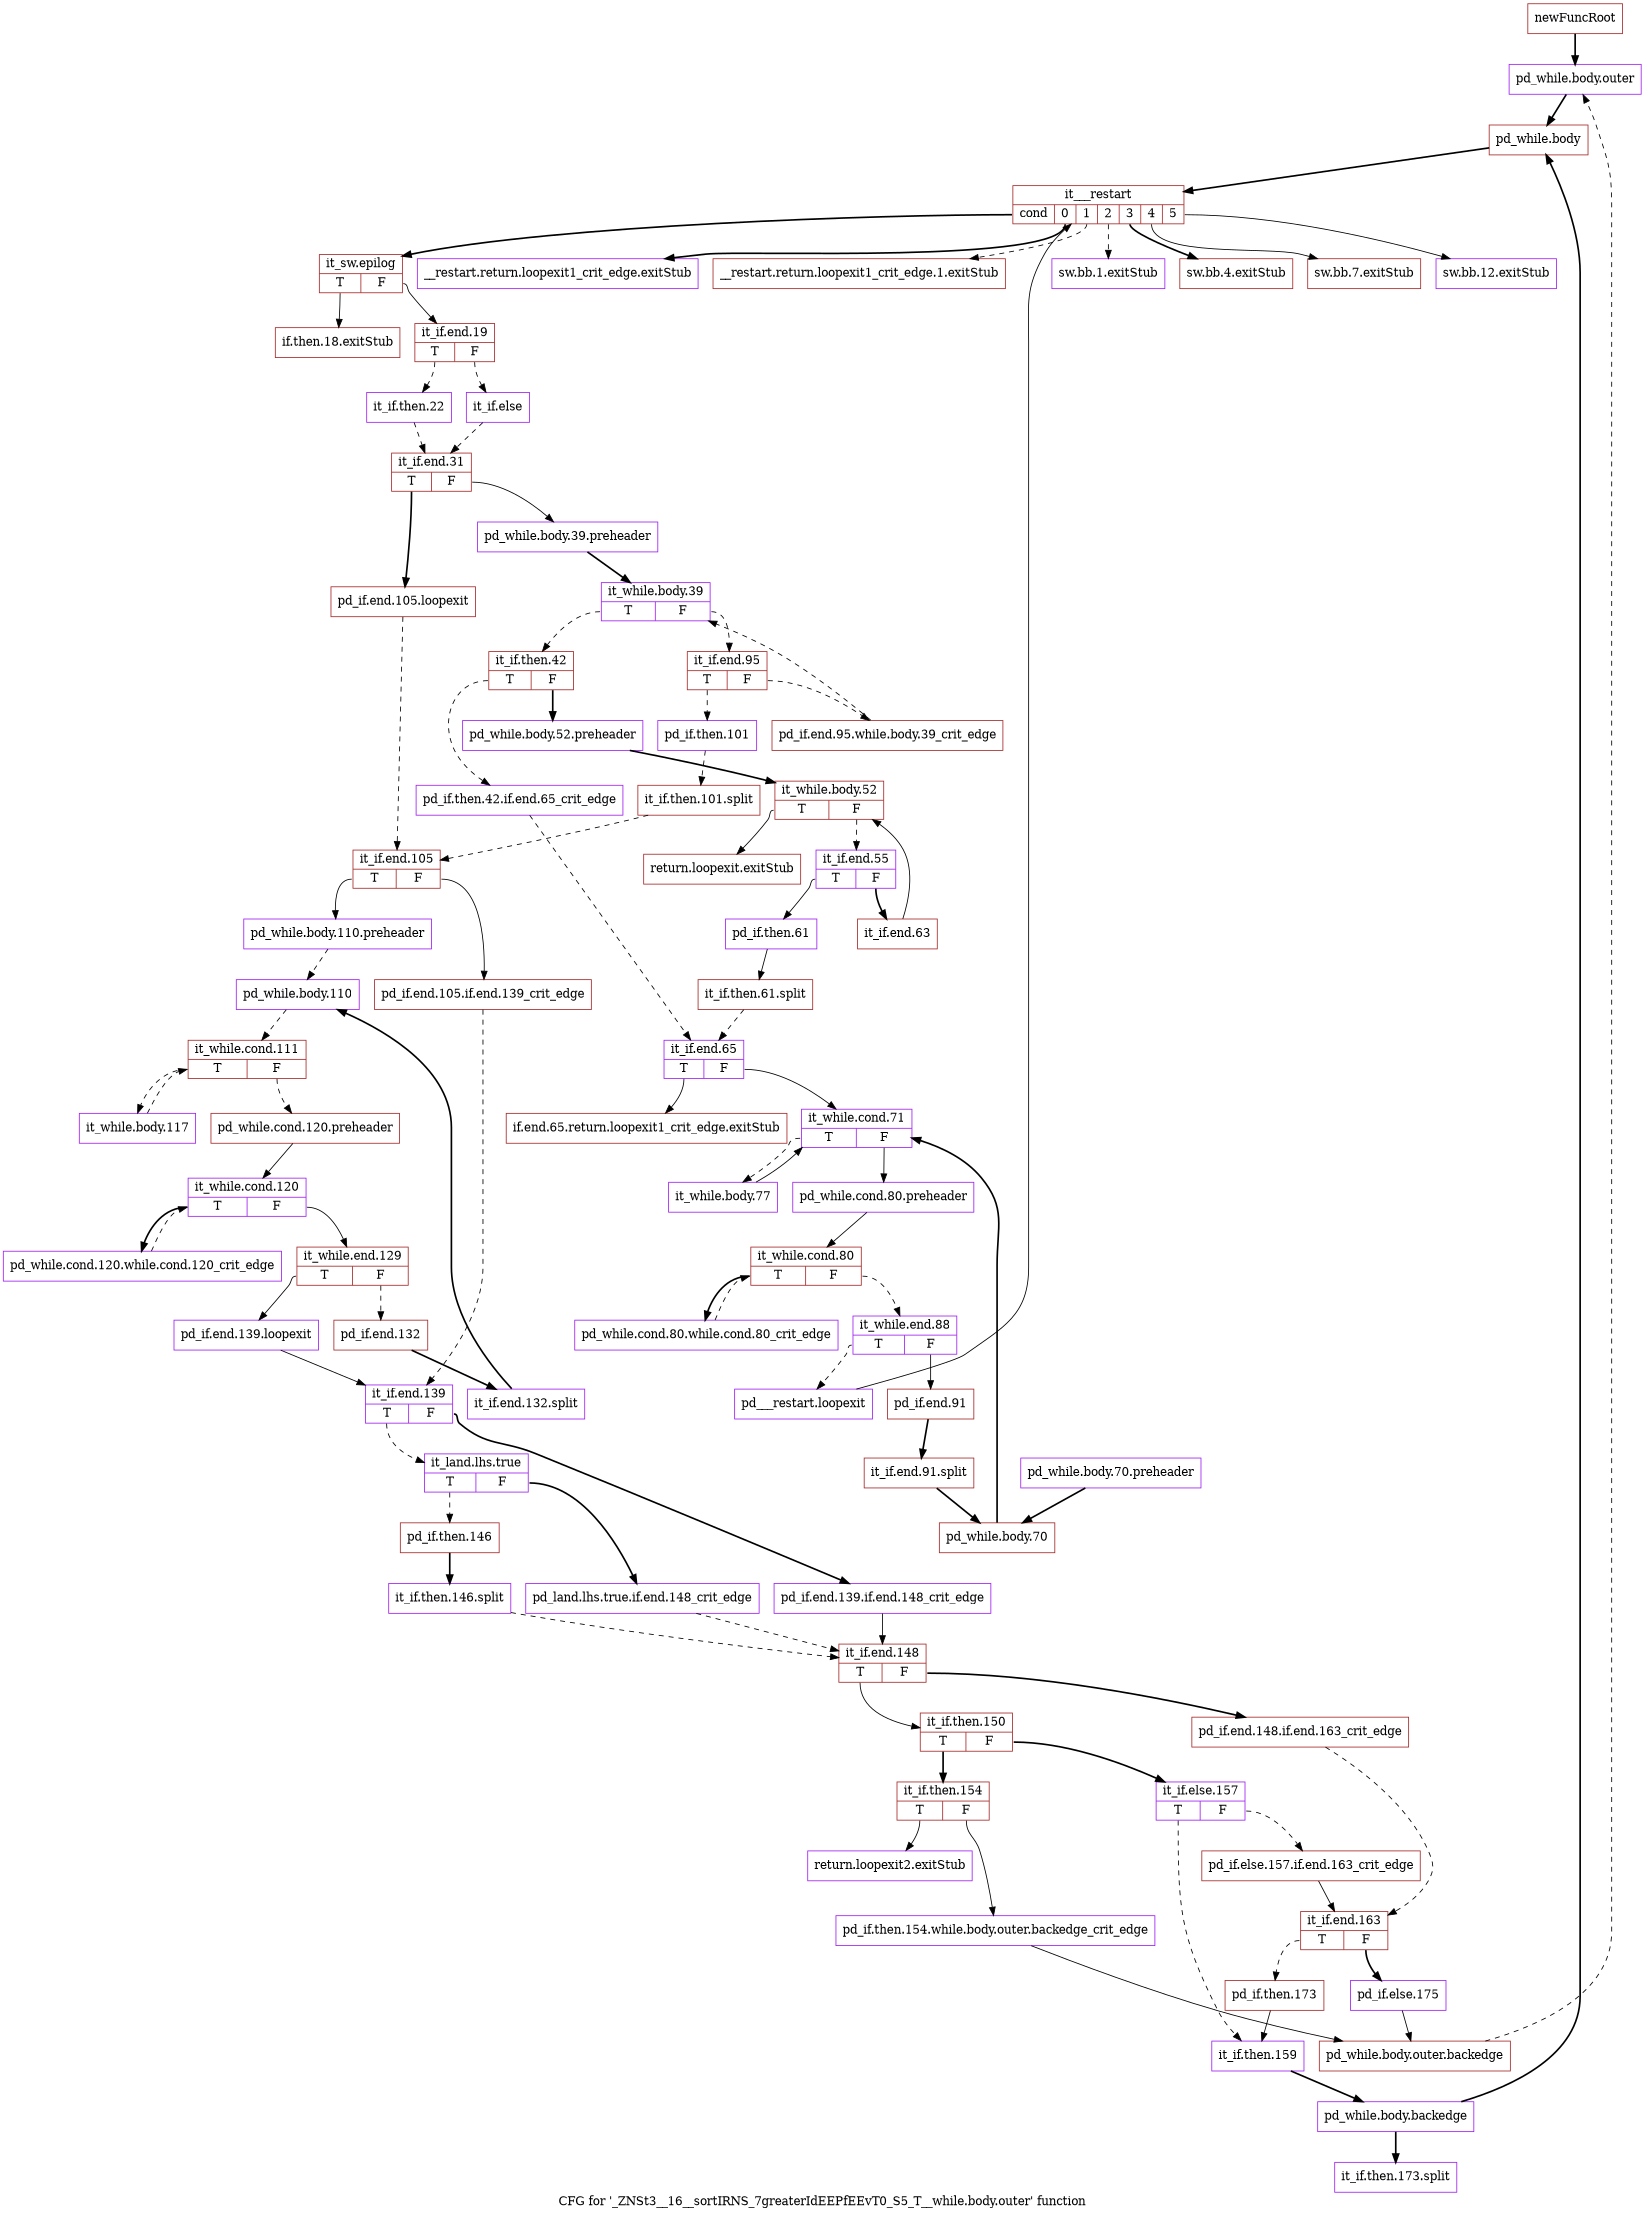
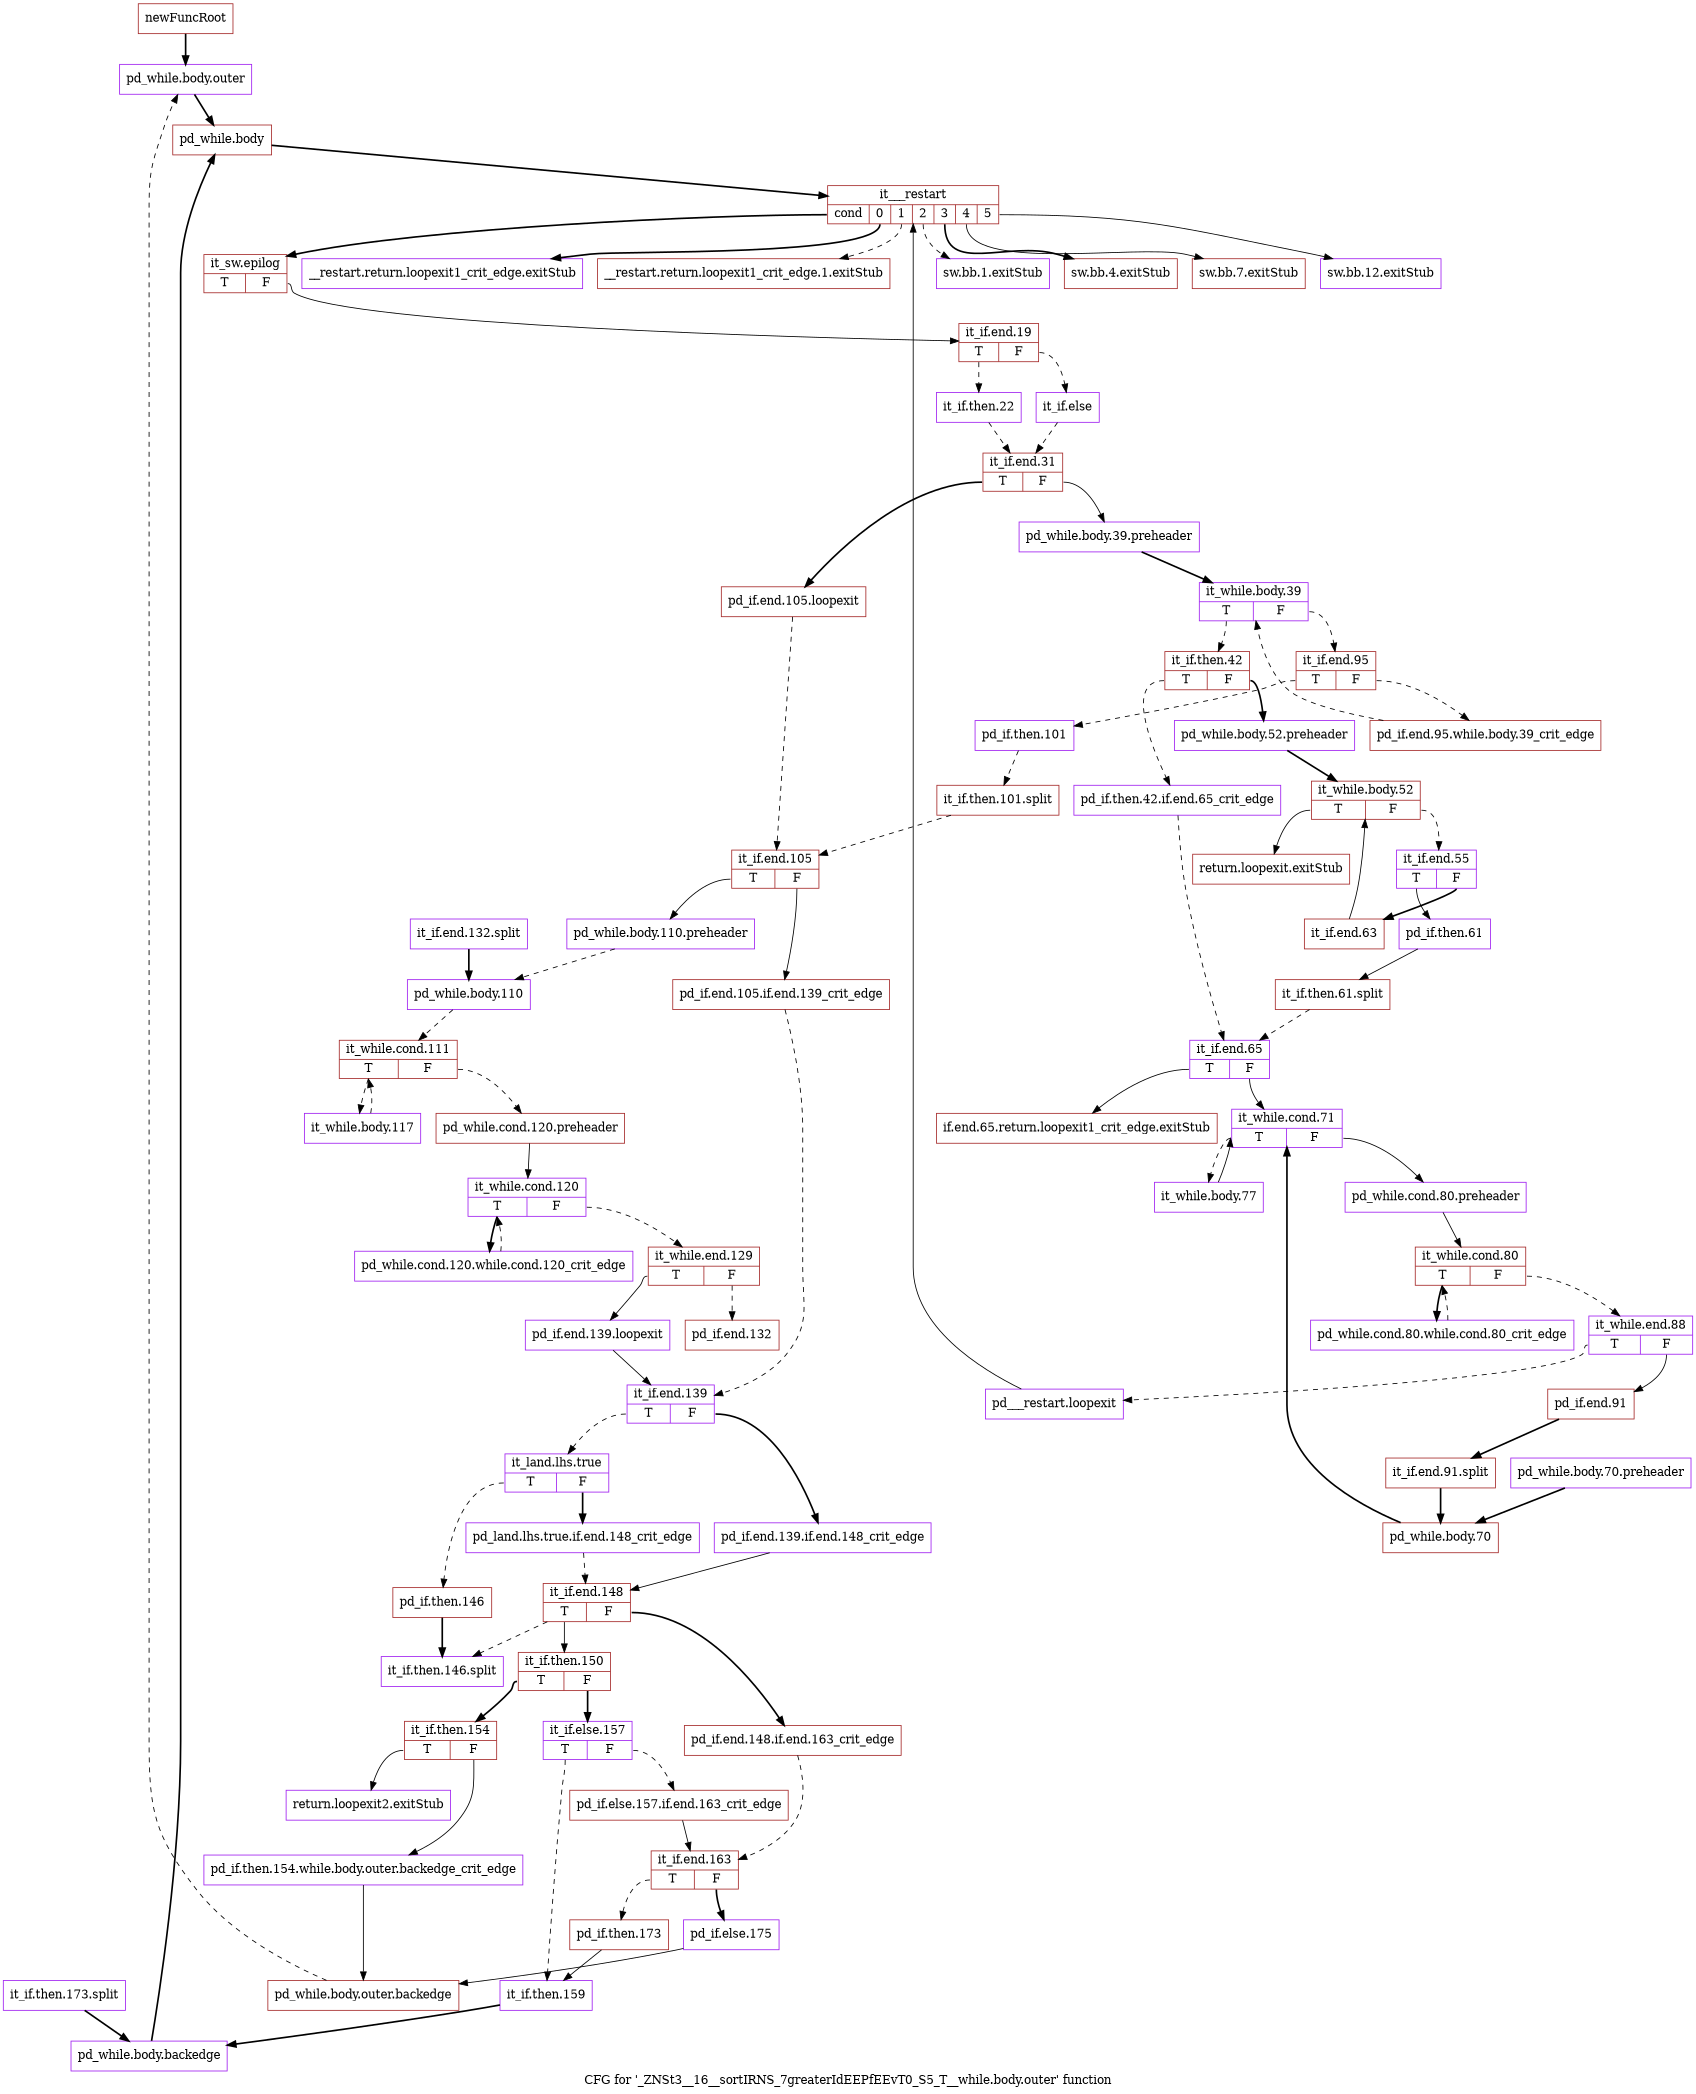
(338, 343) -> none
(329, 1218) -> (633, 1218)
(450, 1368) -> none
(670, 1637) -> (514, 1637)
(1396, 2143) -> (103, 2023)
